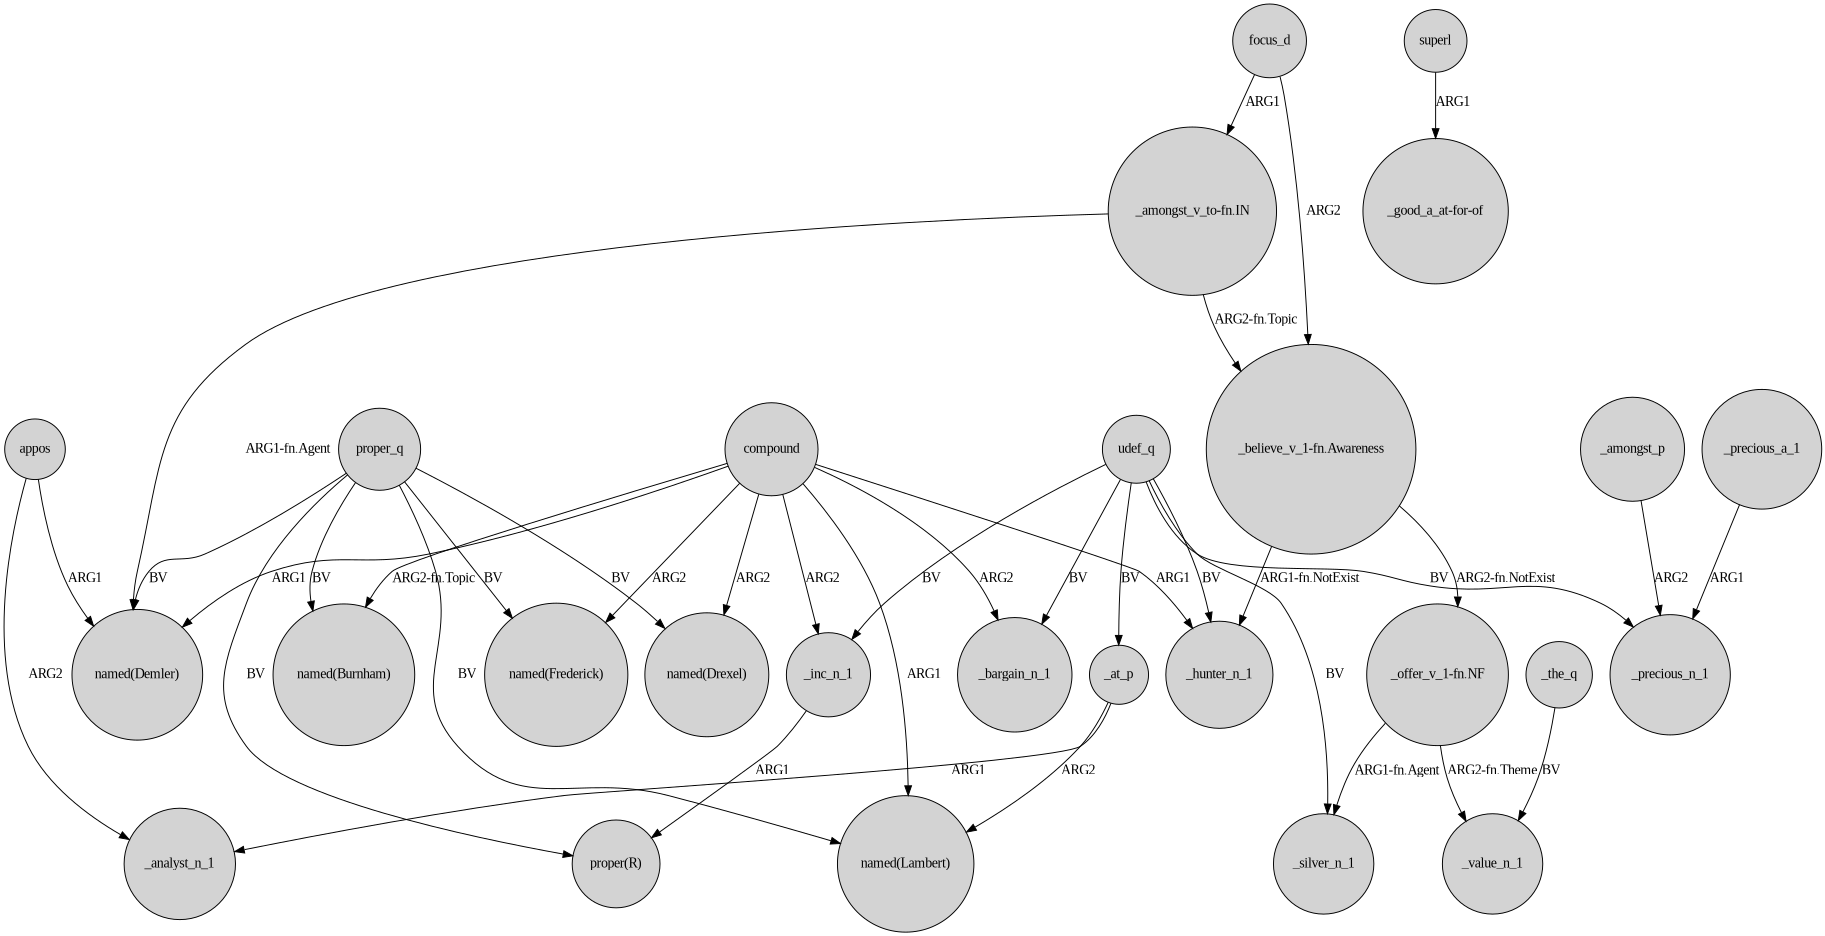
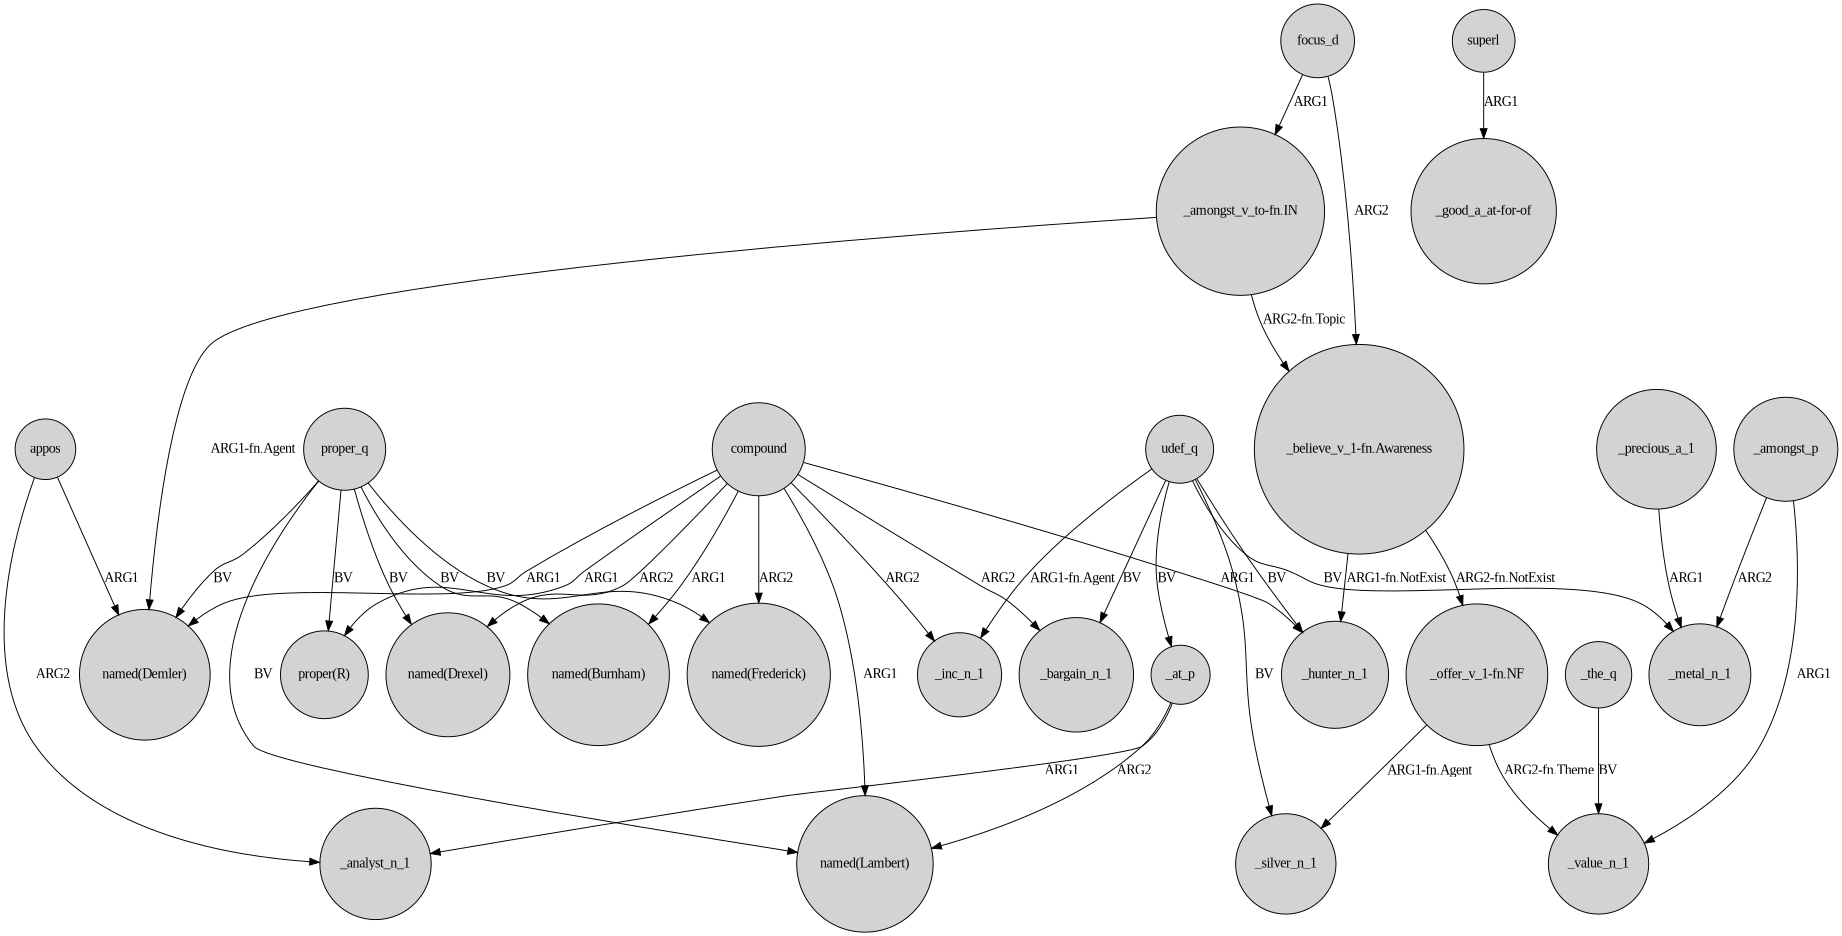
(434, 579) -> (709, 579)
(931, 579) -> (1072, 579)
(1670, 675) -> (1700, 675)
none -> (1780, 696)
(737, 776) -> (557, 588)
